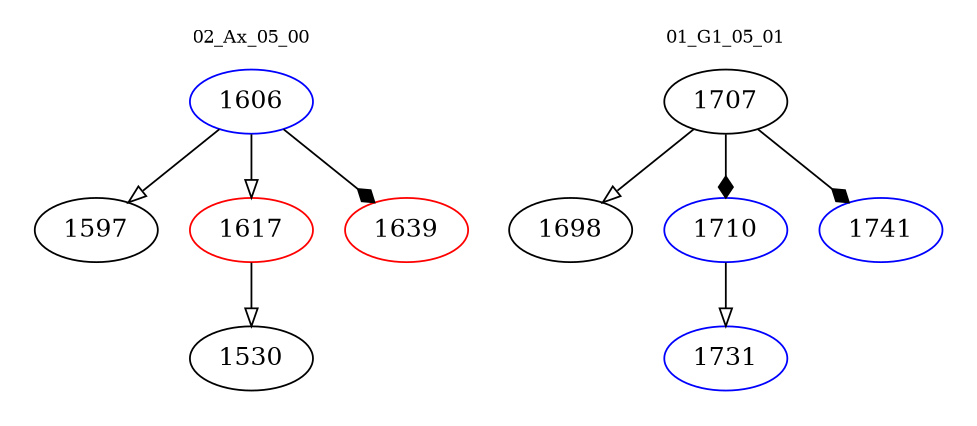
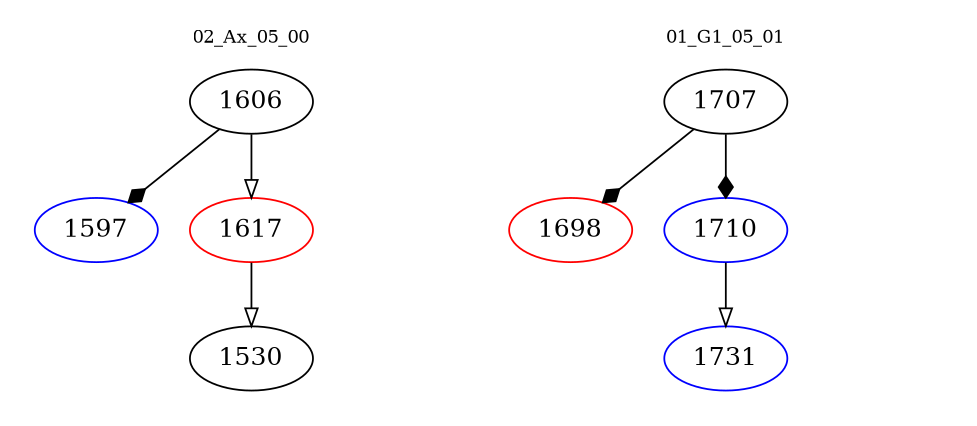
(251, 102) -> (251, 102)
(181, 160) -> (181, 160)
(656, 160) -> (656, 160)
(96, 230) -> (96, 230)
(407, 230) -> none
(571, 230) -> (571, 230)
(881, 230) -> none
